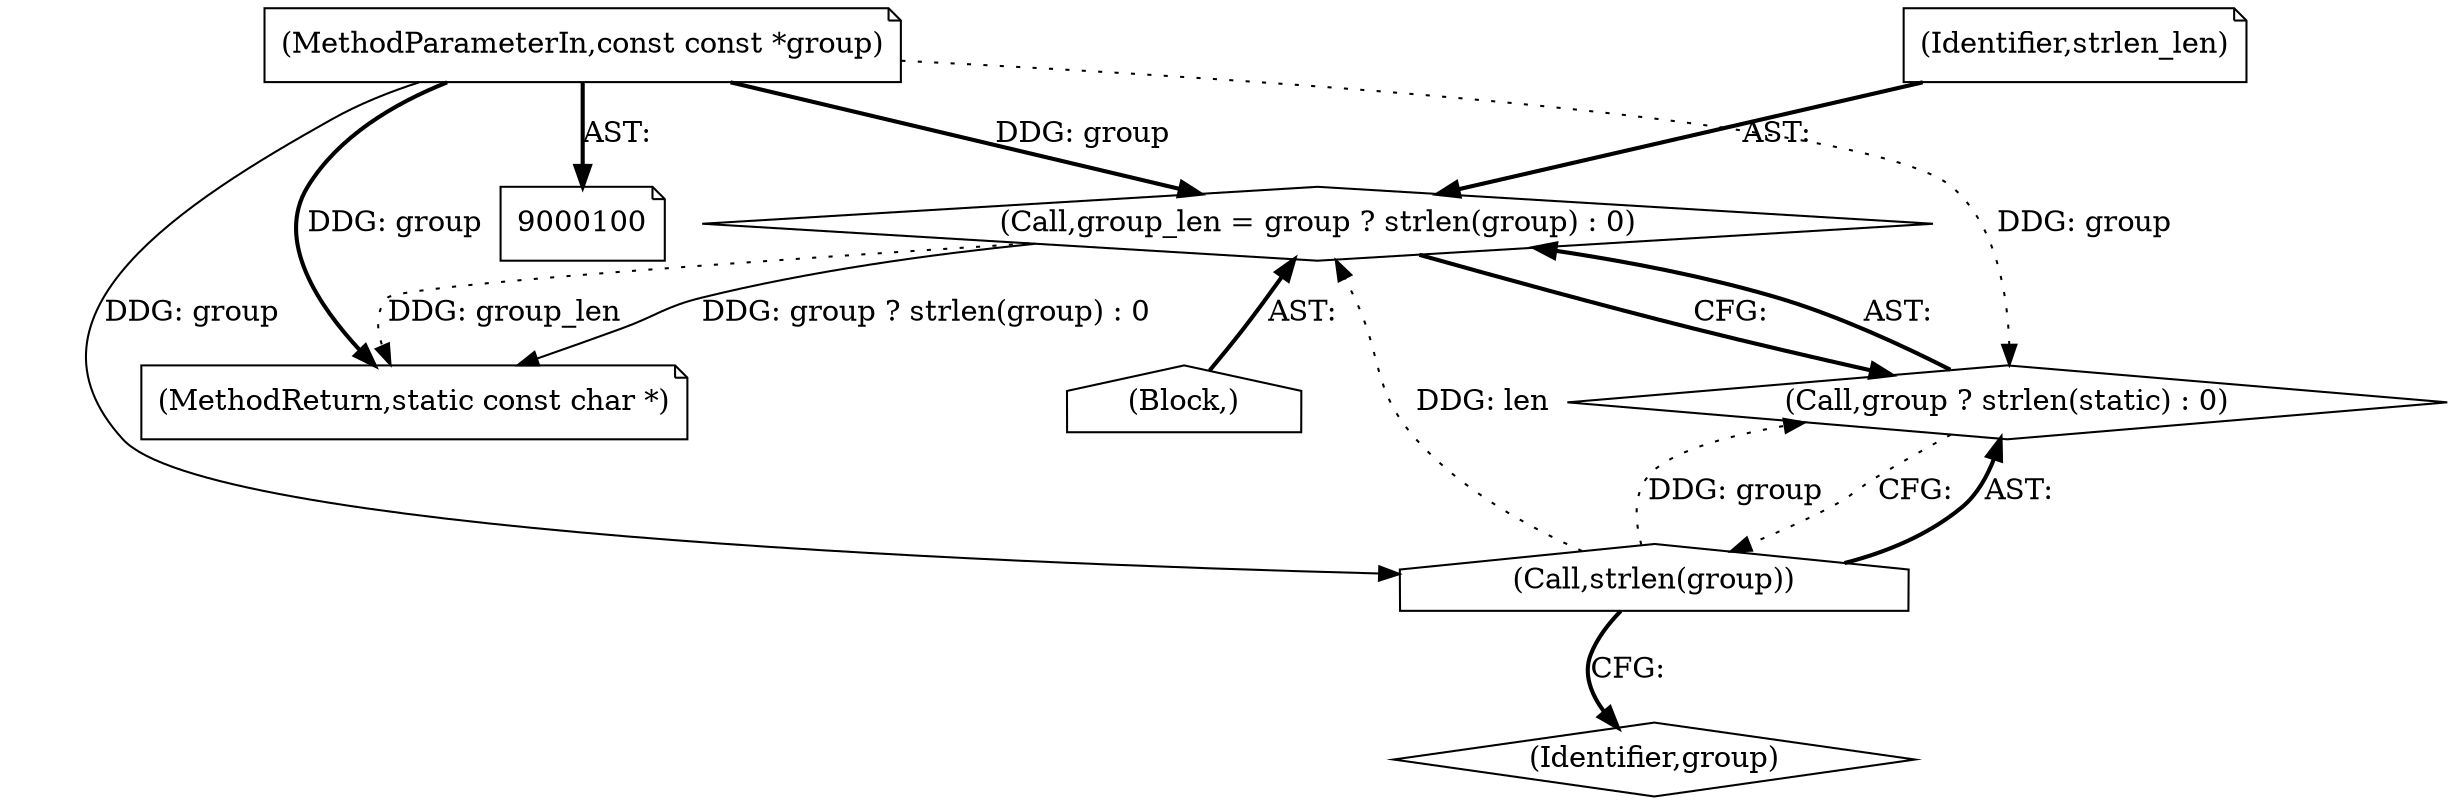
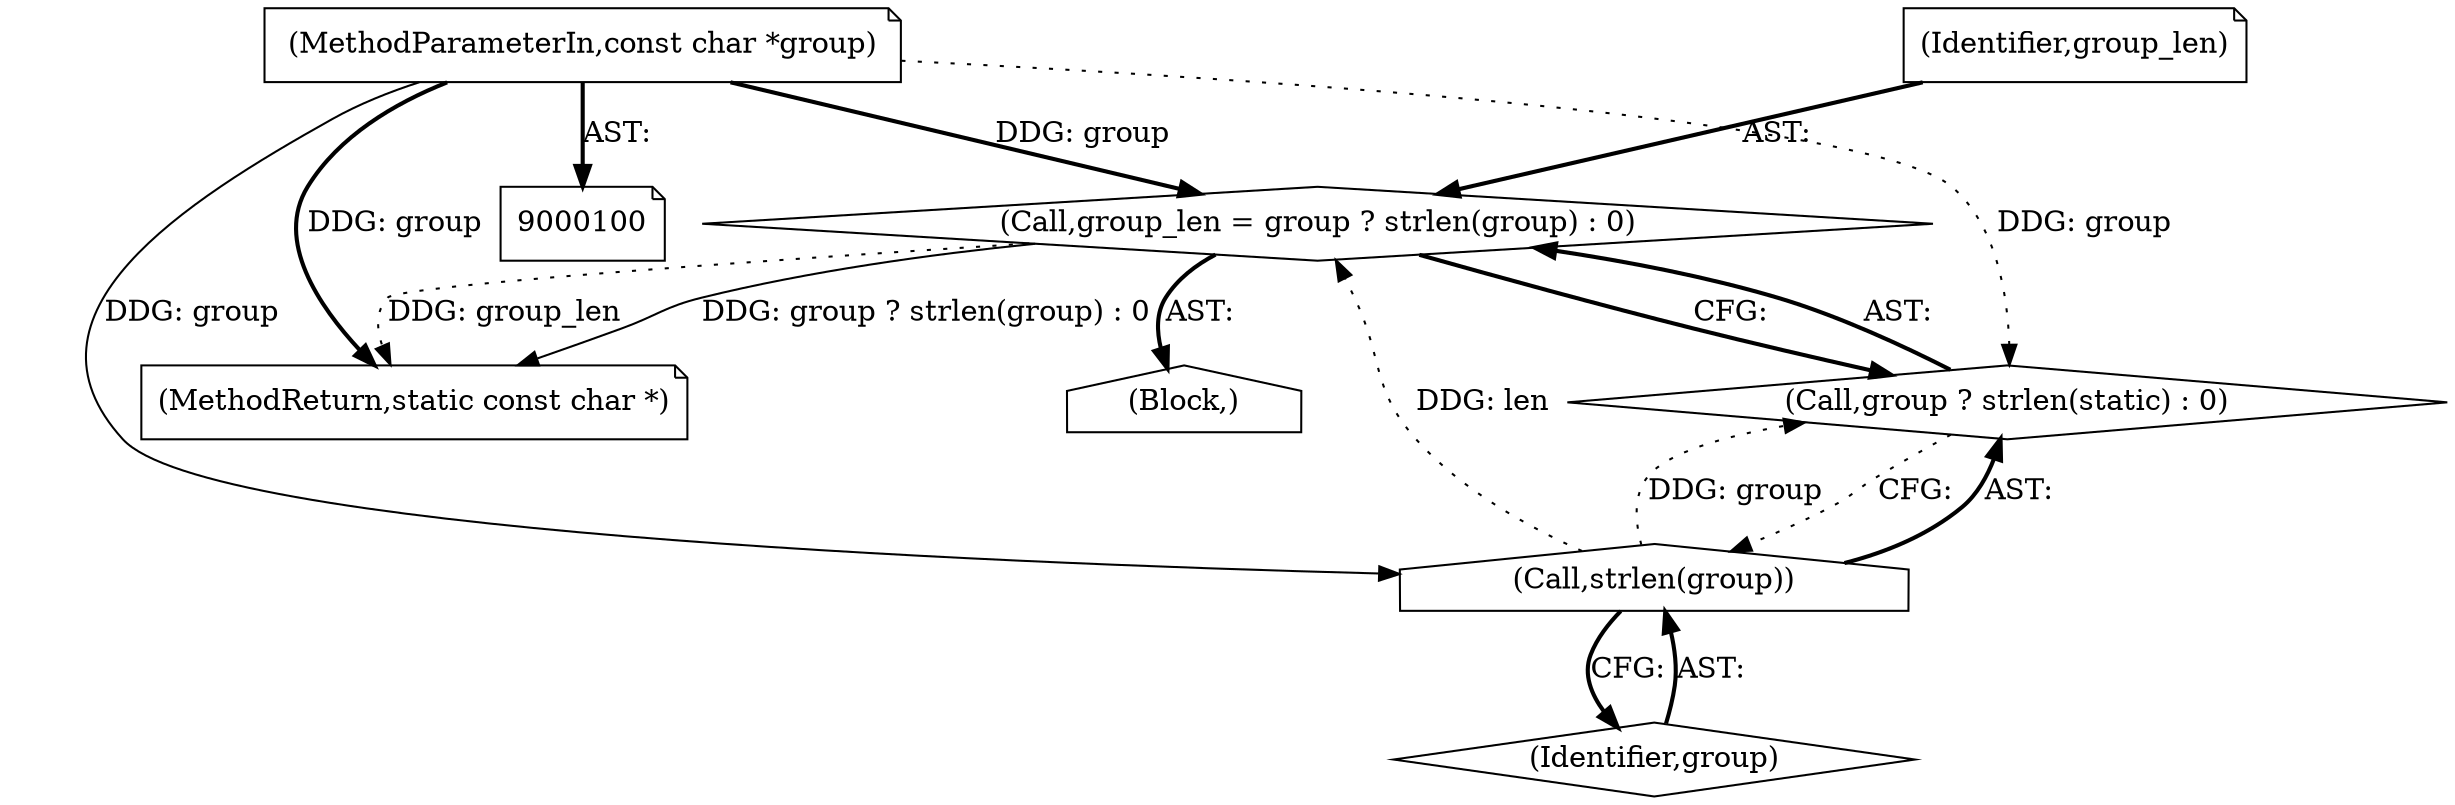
(583, 45) -> (583, 45)
(2075, 45) -> (2075, 45)
(1247, 324) -> (1170, 292)
none -> (1676, 678)
